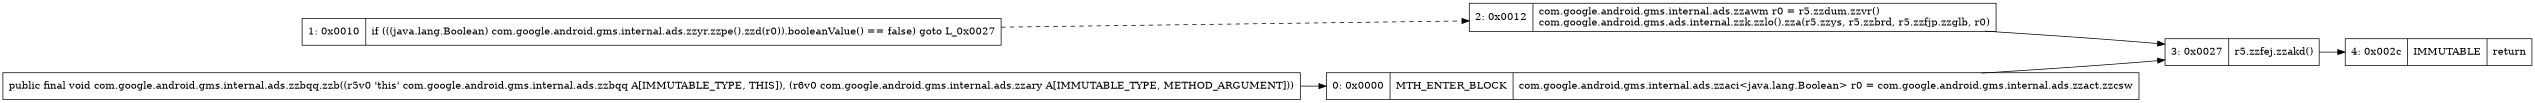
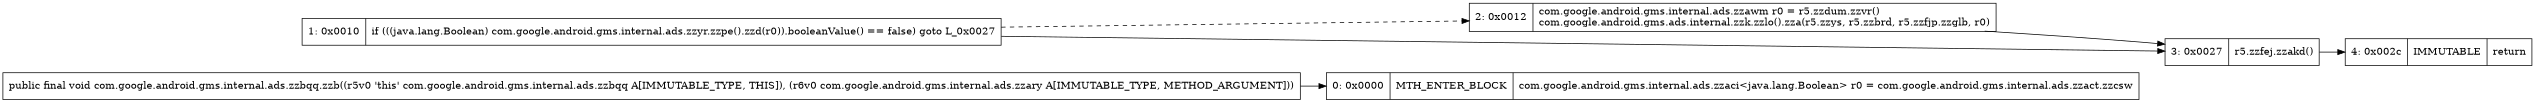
(2070, 67) -> (1579, 44)
